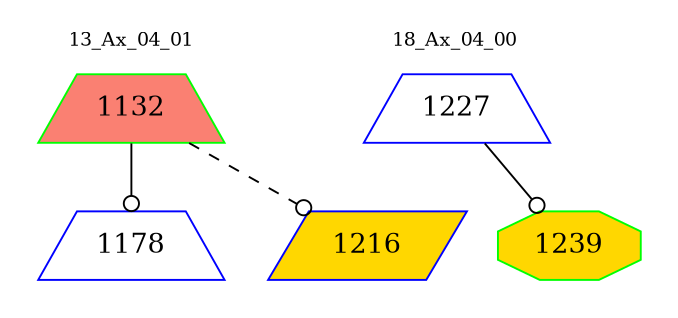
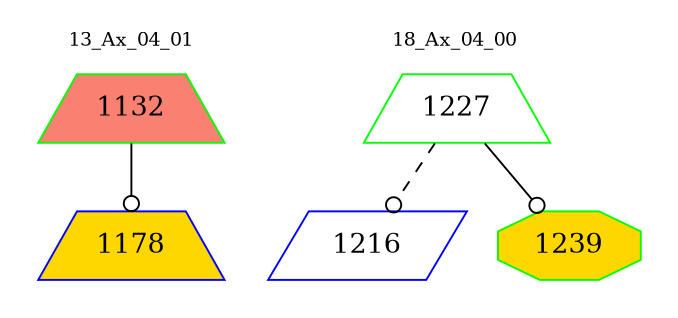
(457, 109) -> (457, 109)
(227, 164) -> (416, 171)
(131, 246) -> (131, 246)
(368, 246) -> (368, 246)
